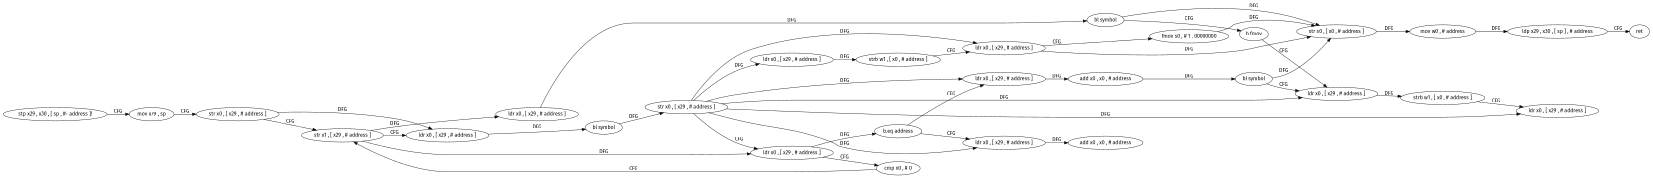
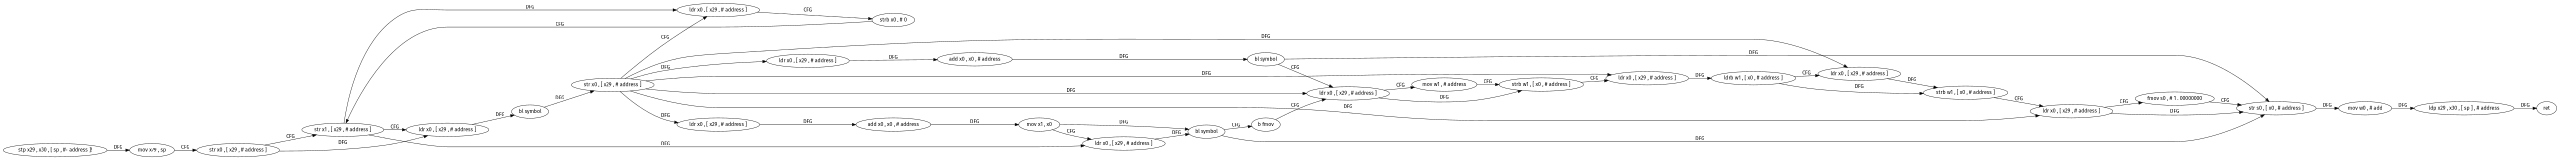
(1254, 18) -> (2225, 101)
(1618, 29) -> (2525, 106)
(1443, 32) -> (2365, 108)
none -> (1753, 78)
none -> (1444, 85)
(118, 111) -> (118, 147)
none -> (1039, 125)
(898, 131) -> none
(898, 168) -> (893, 20)
